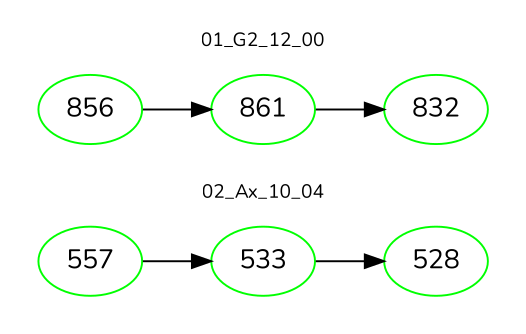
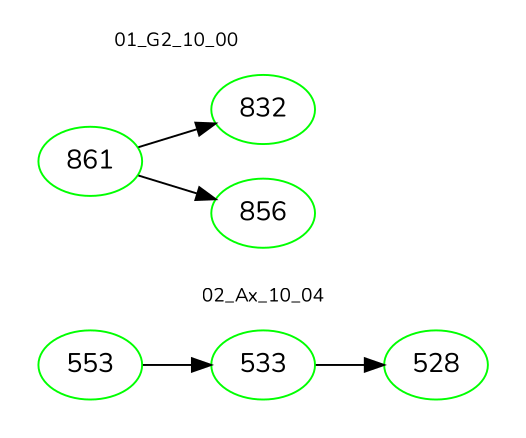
(263, 41) -> (177, 41)
(167, 109) -> (168, 184)
(90, 261) -> (90, 365)
